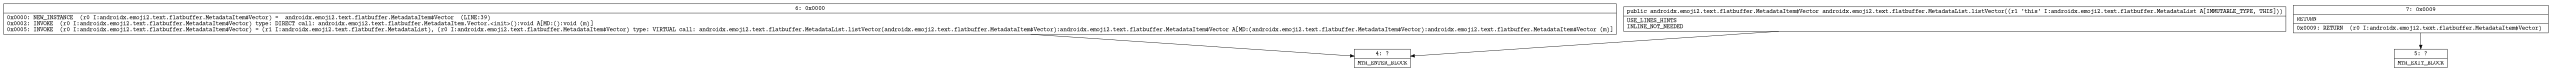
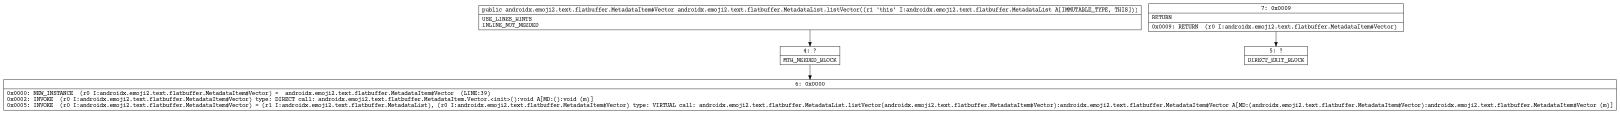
(1190, 45) -> (810, 70)
(1382, 63) -> (810, 60)
(2421, 63) -> (1276, 60)
